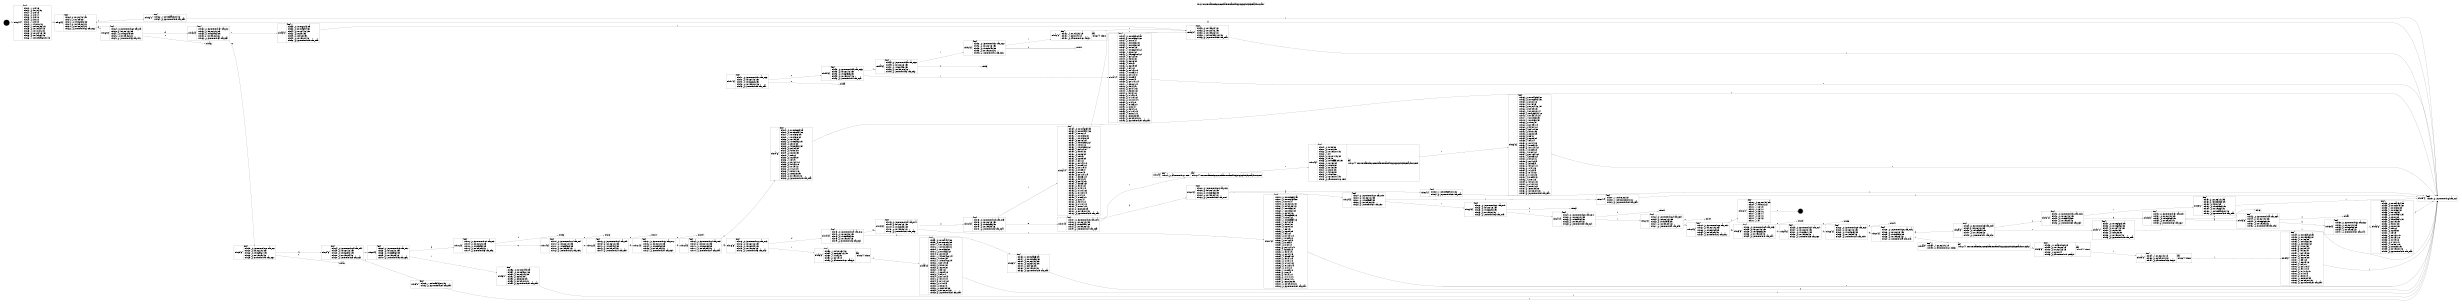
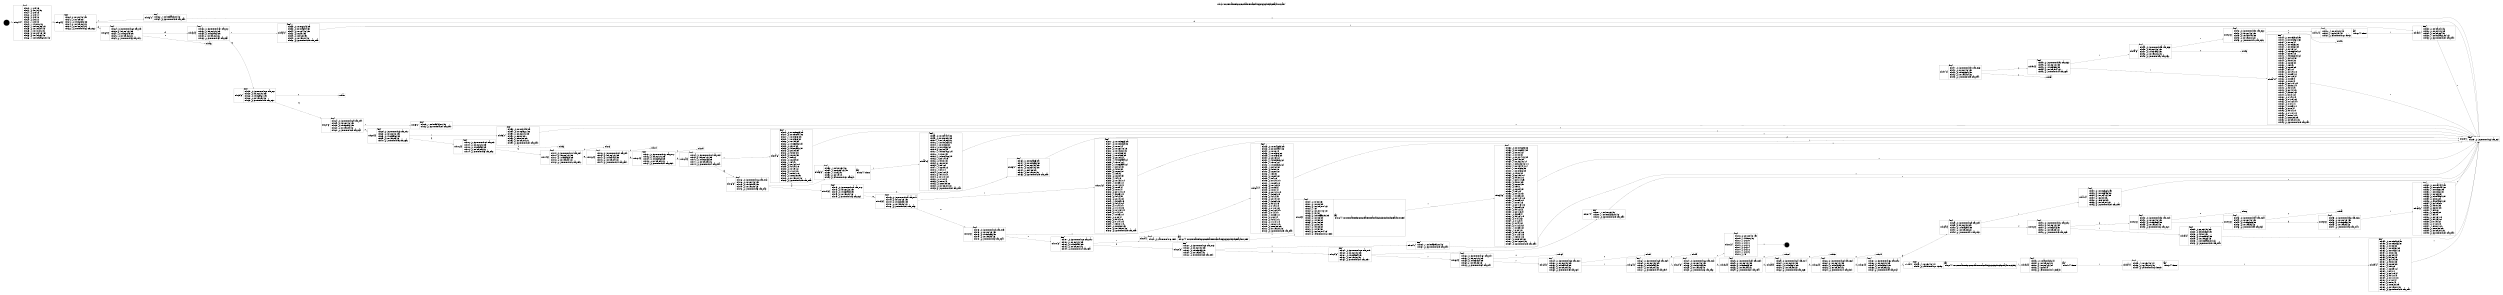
(1107, 42) -> (1875, 144)
